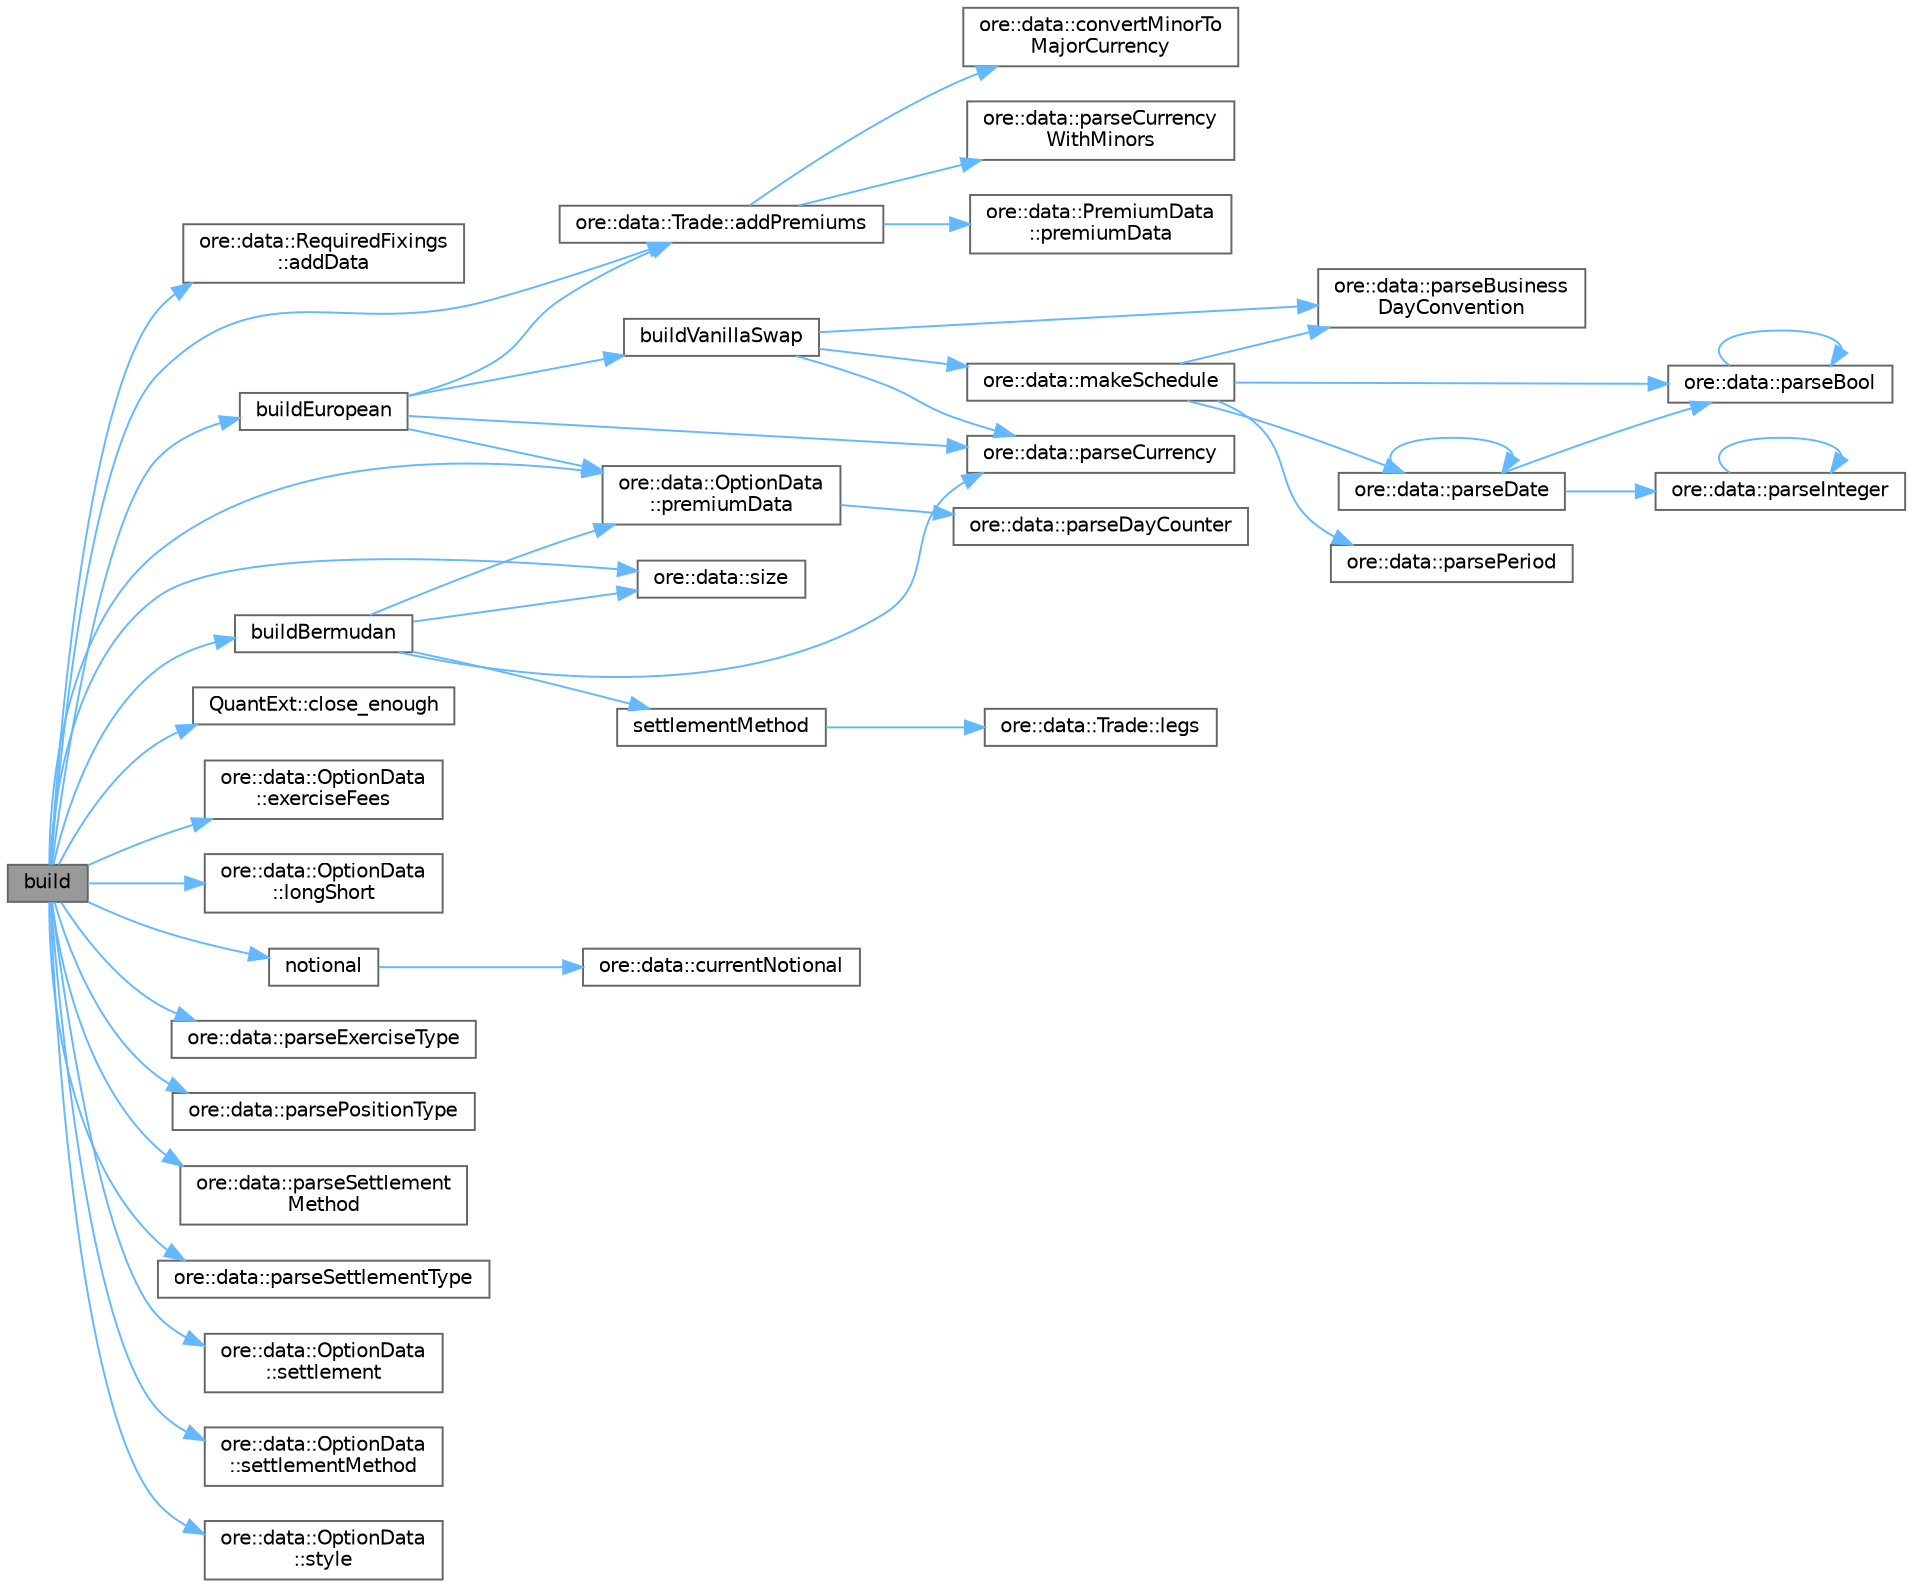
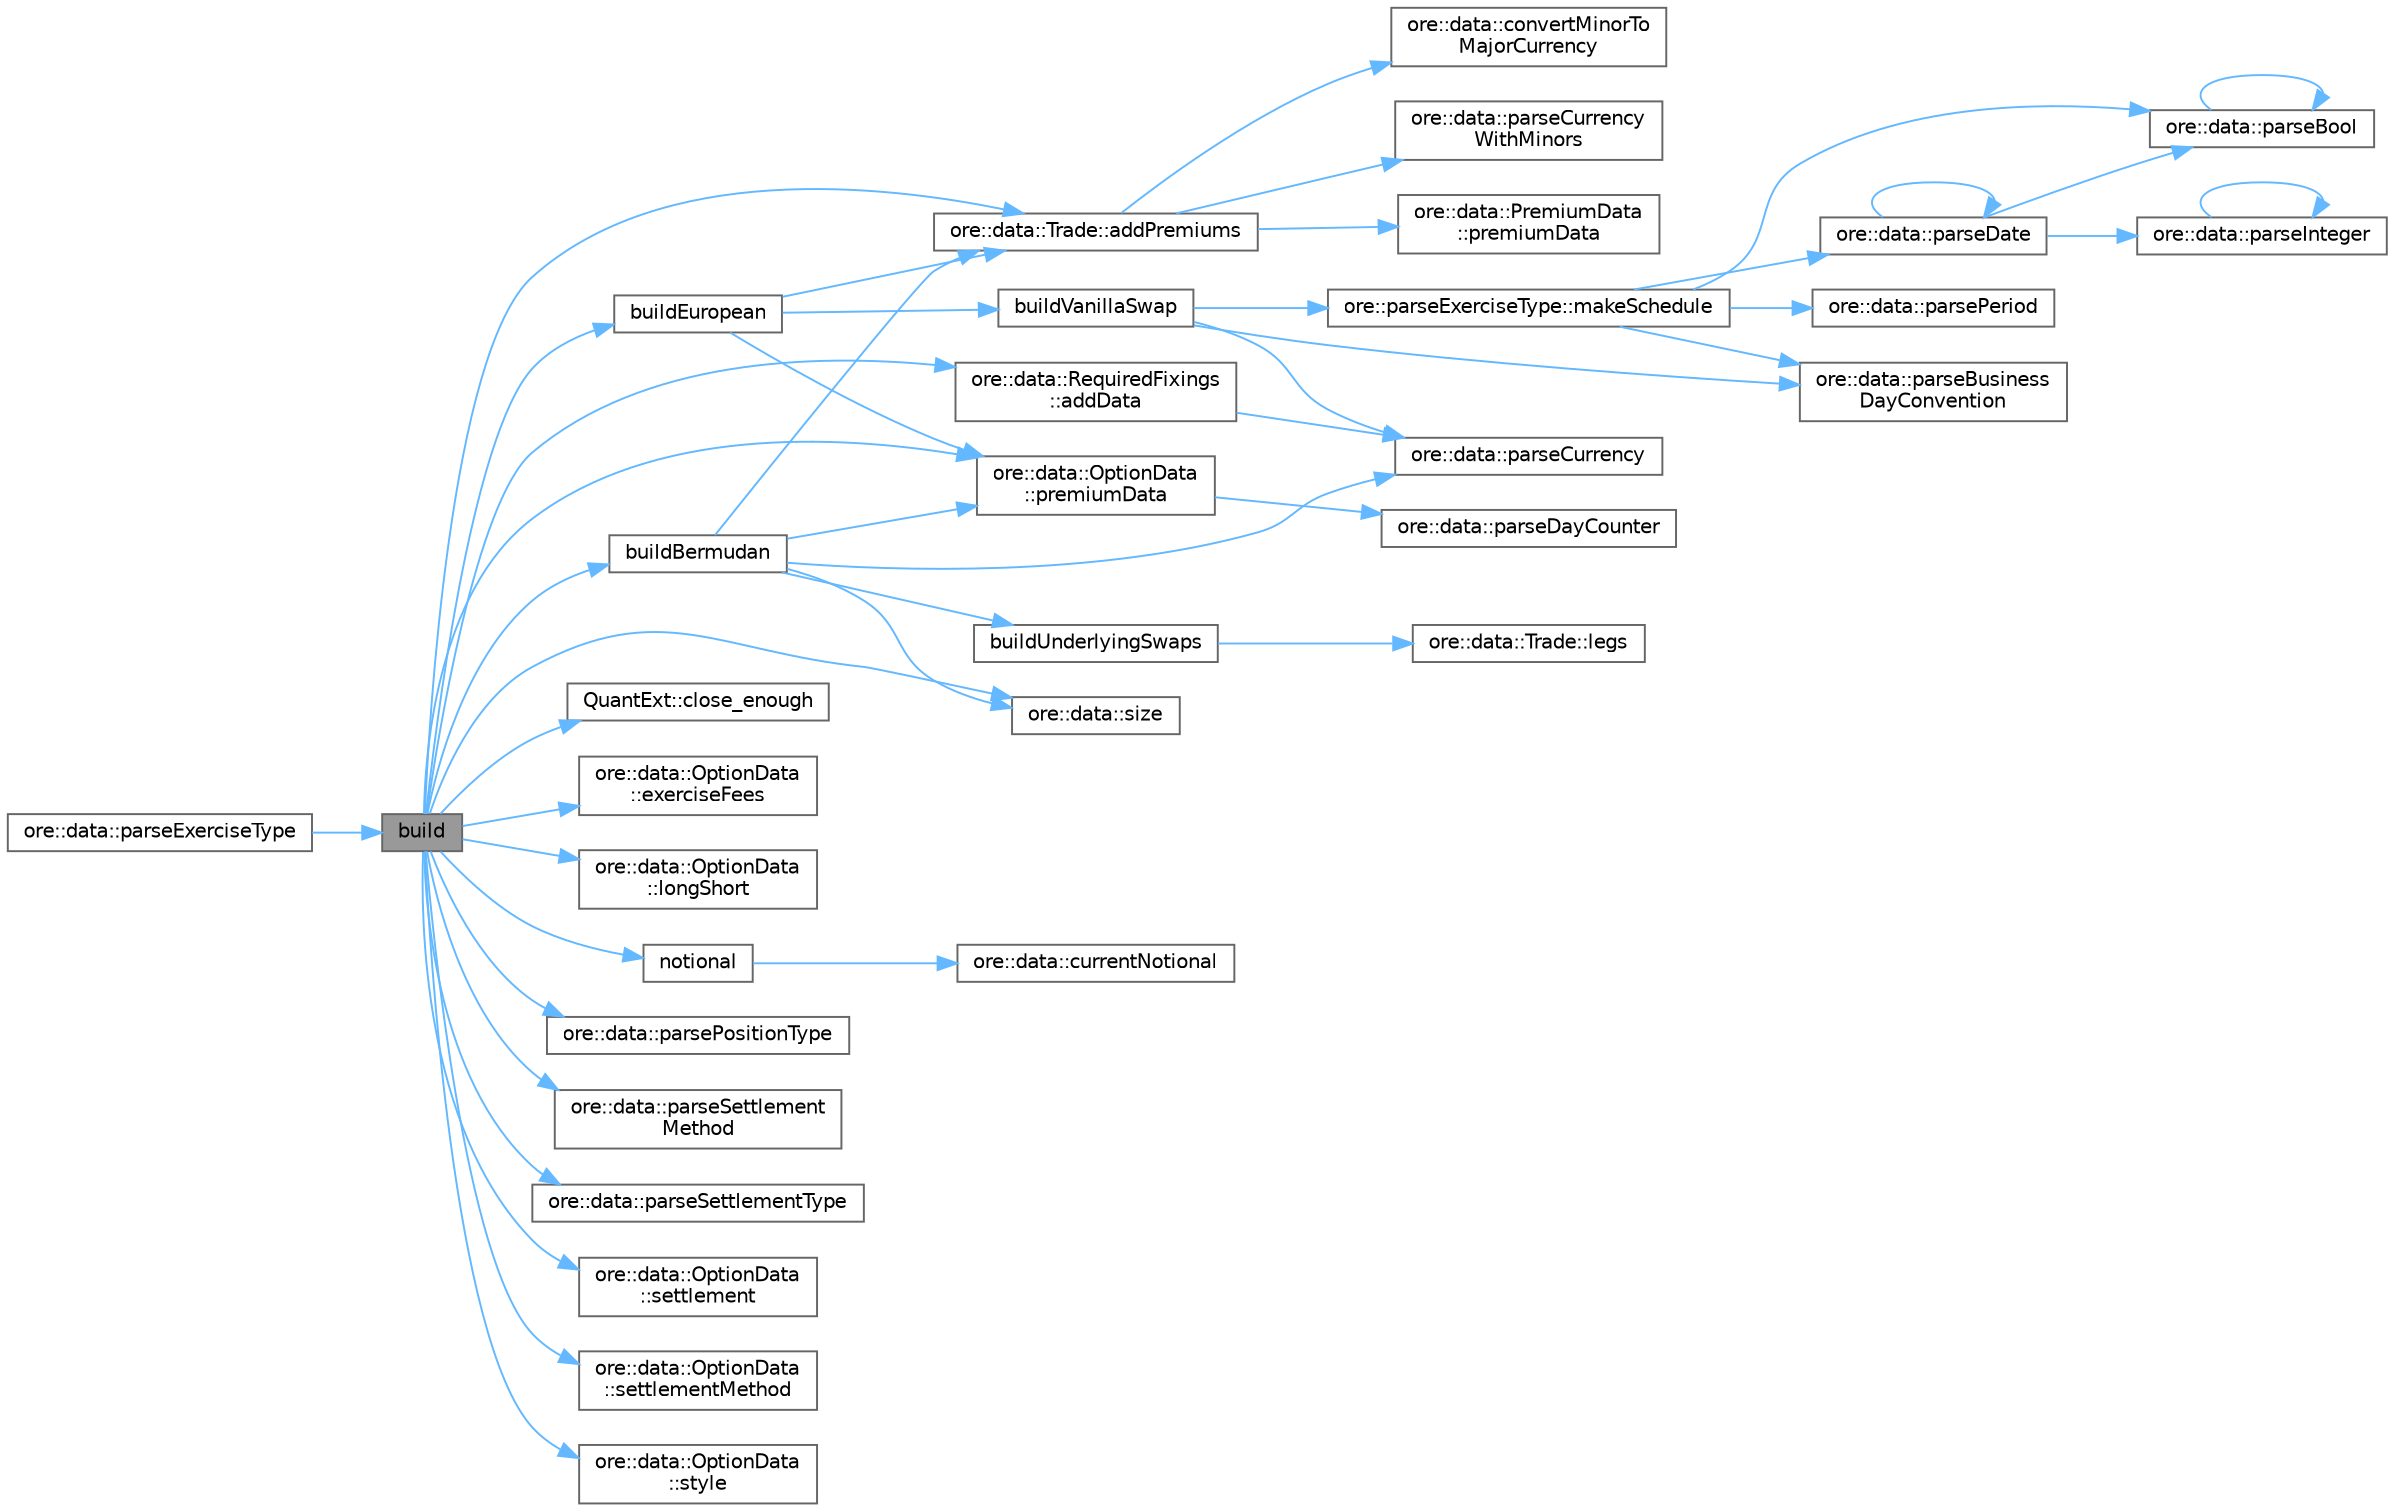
(1101, 382) -> (1529, 308)
none -> (820, 405)
(677, 431) -> (1310, 424)
(722, 727) -> (1096, 644)
(111, 966) -> (337, 833)
